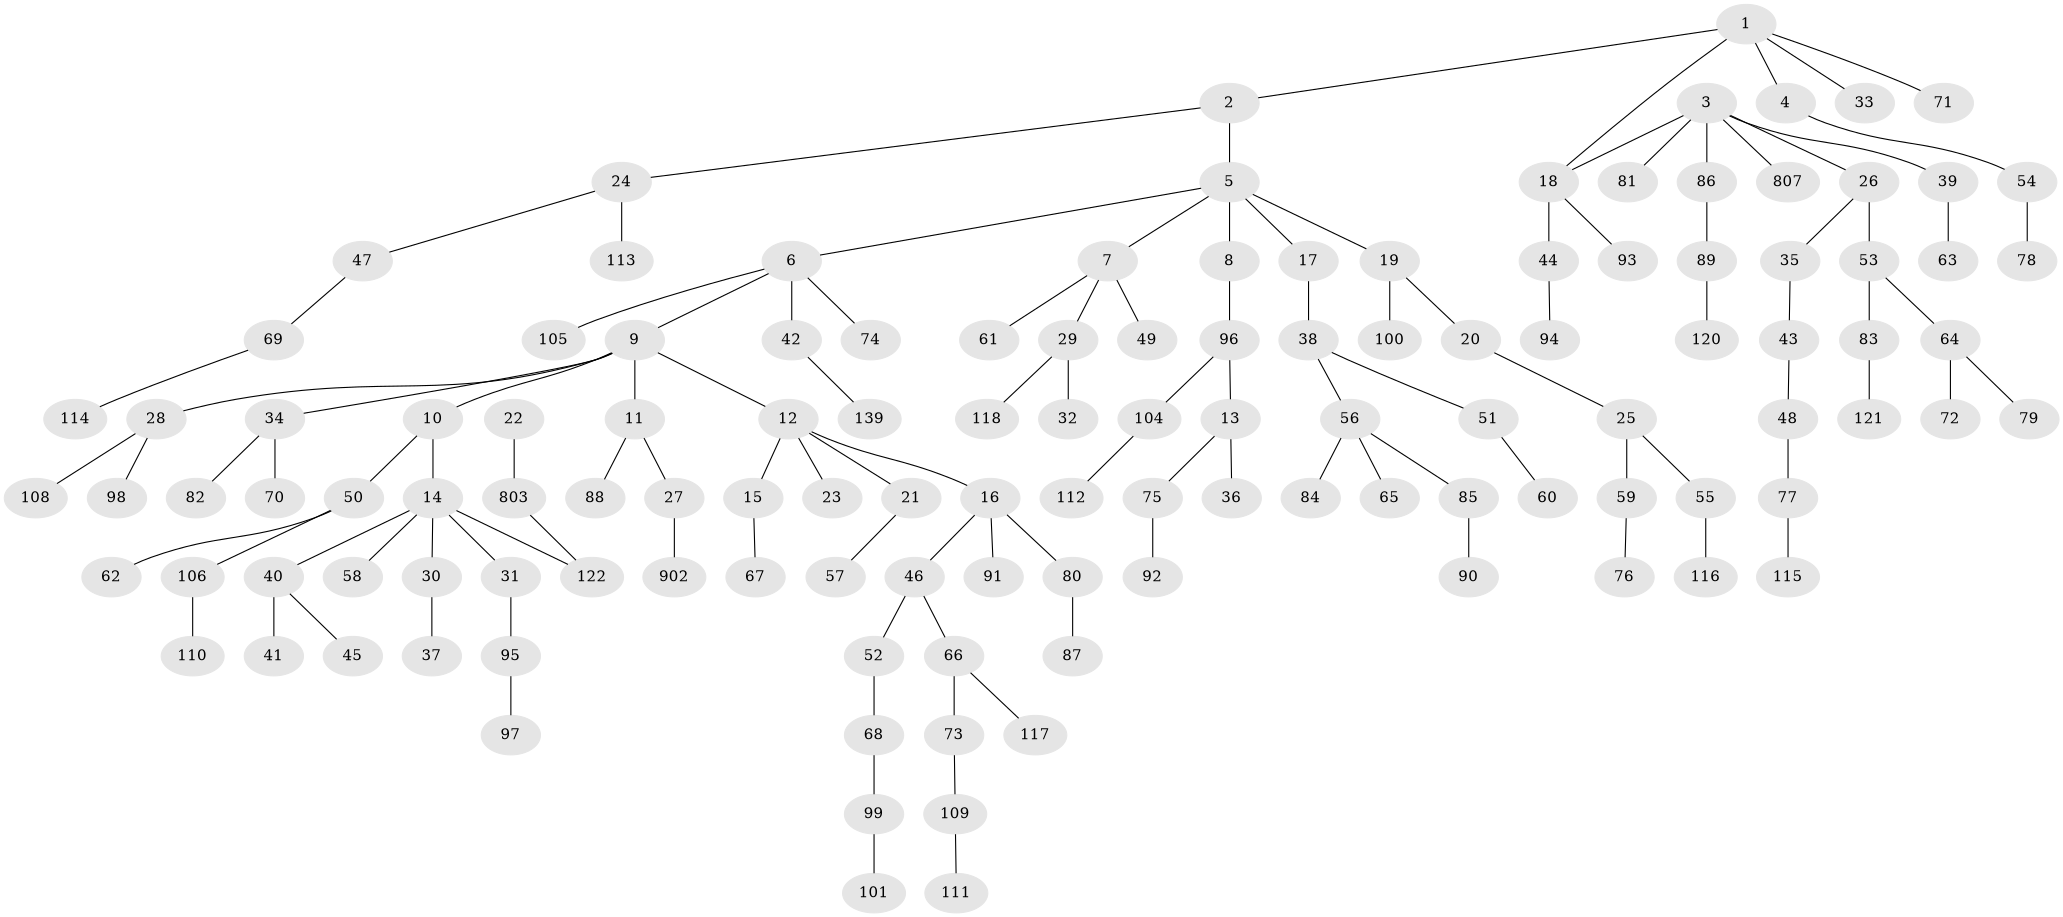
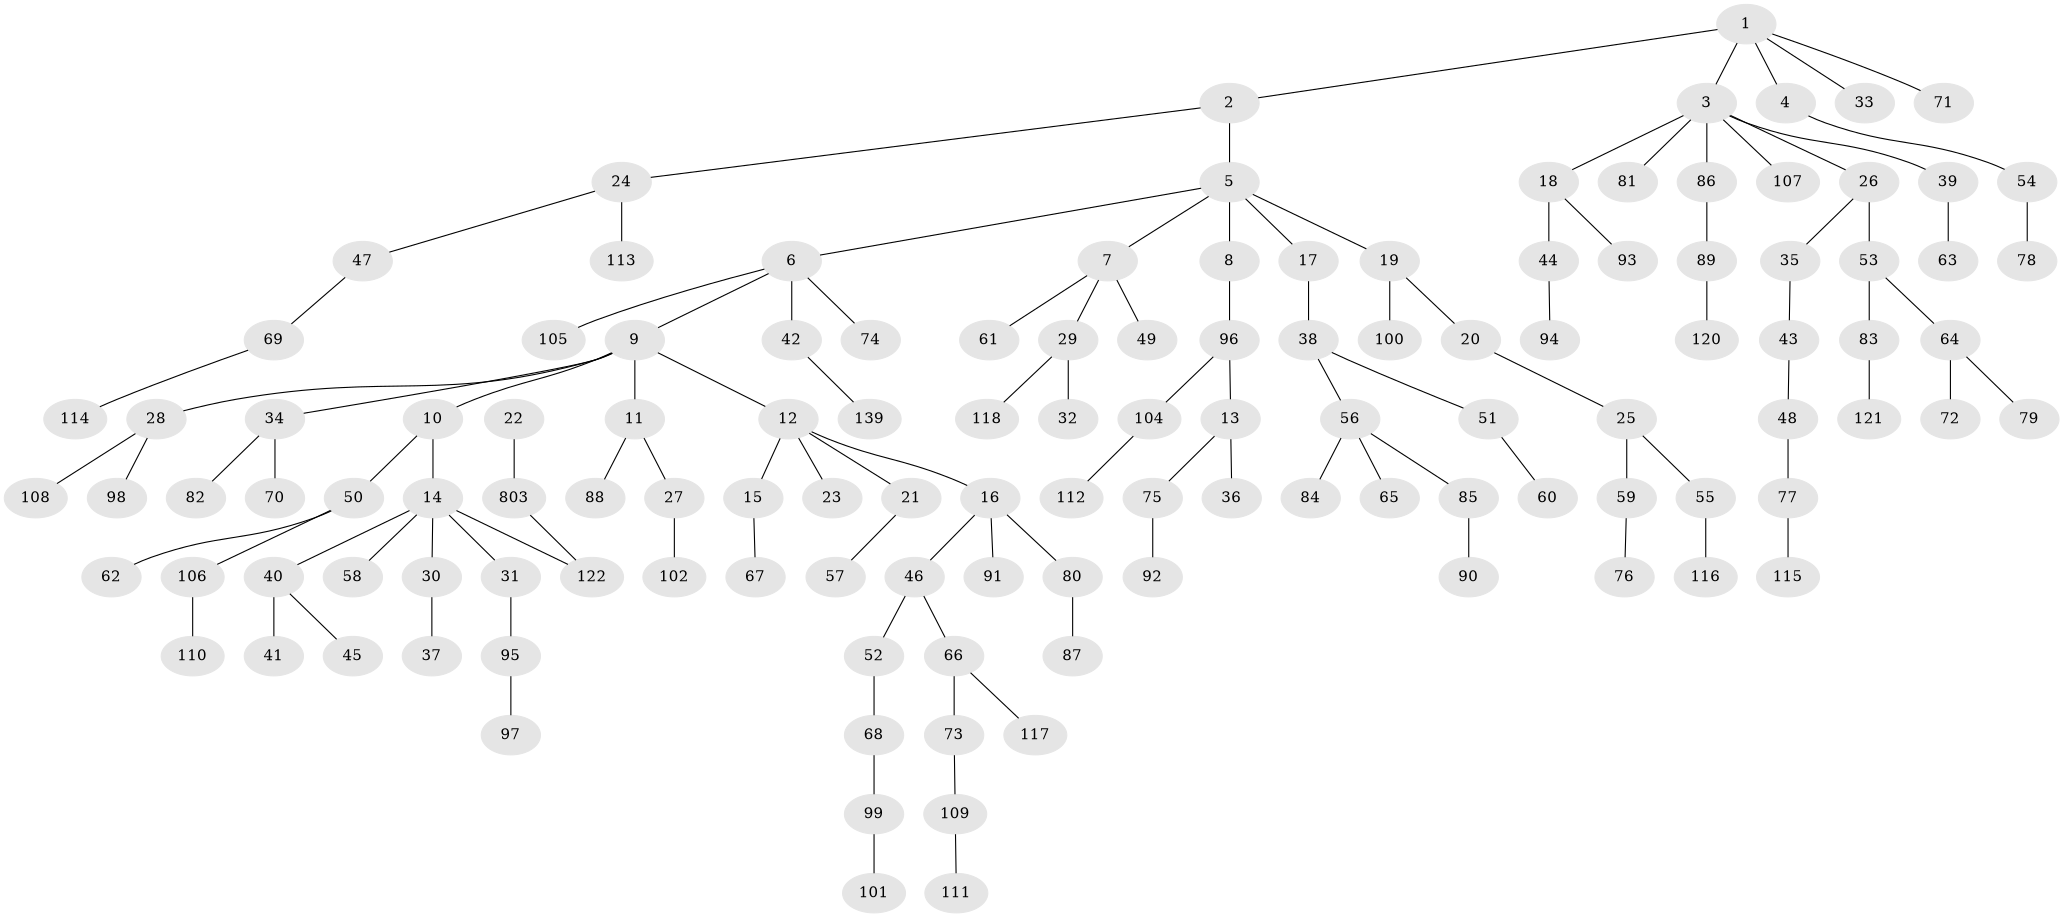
(1645, 101) -> (1727, 64)
(1788, 182) -> (1788, 182)
(674, 577) -> (674, 577)
